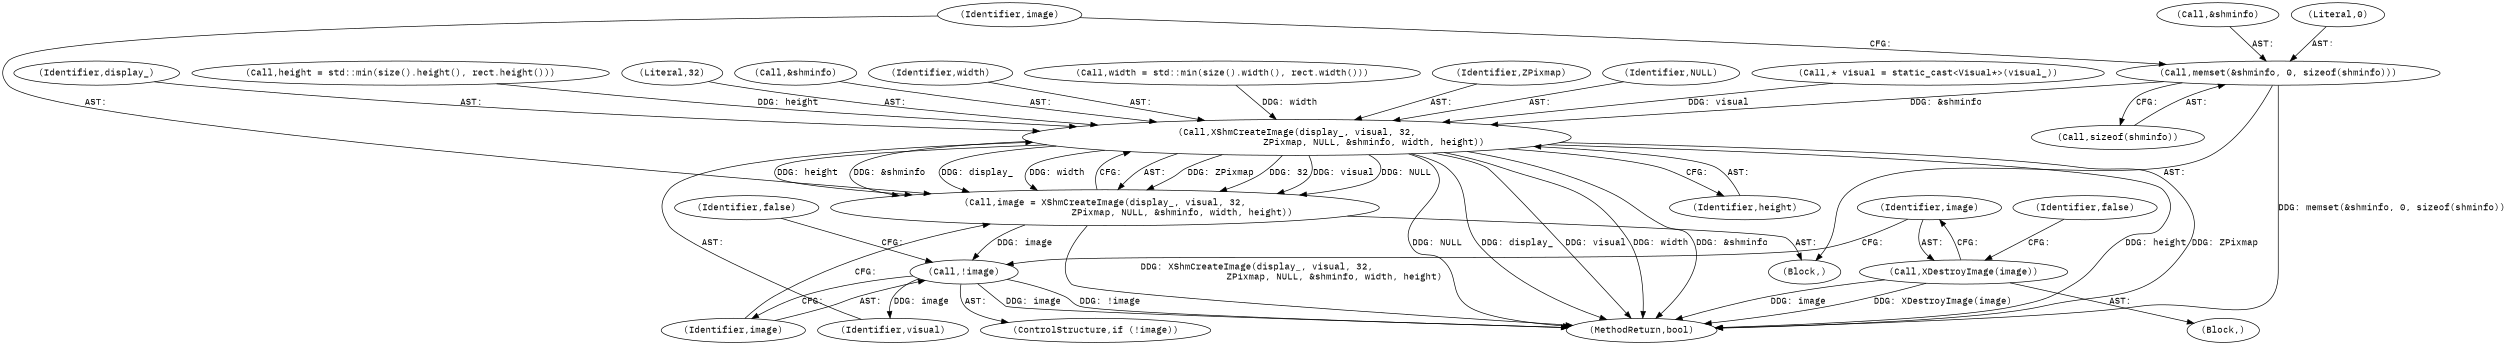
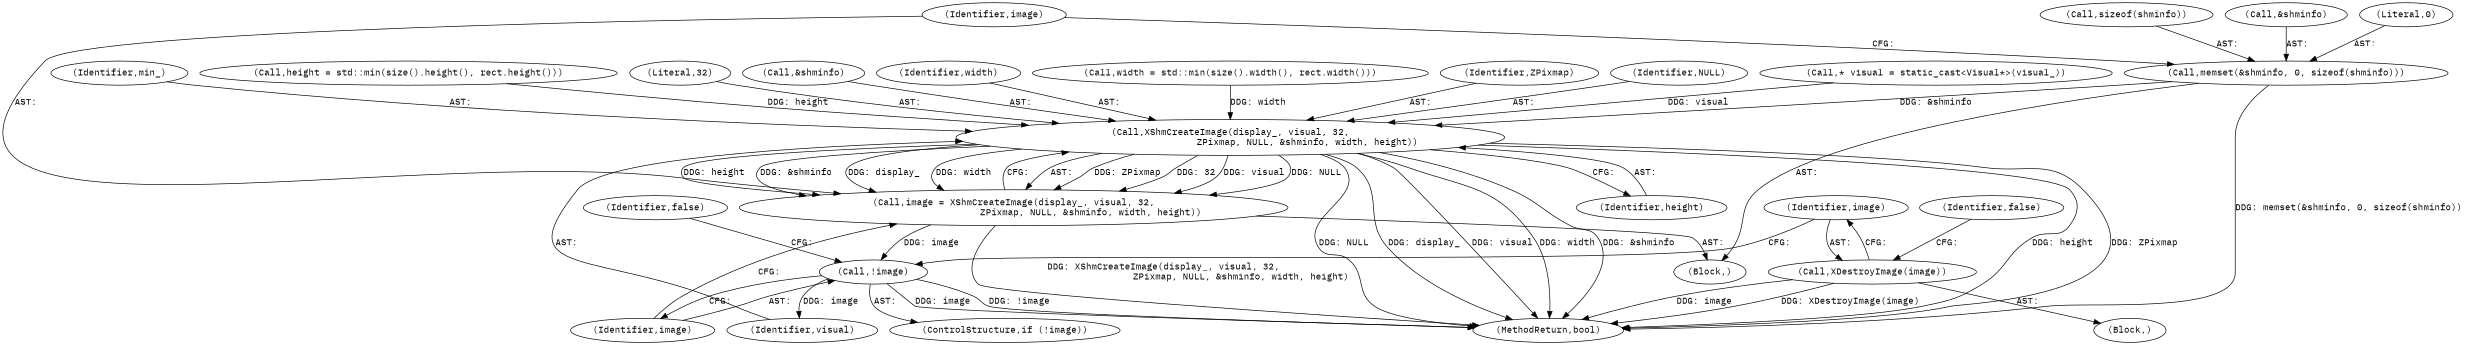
(97, 73) -> (119, 73)
(2146, 92) -> none
